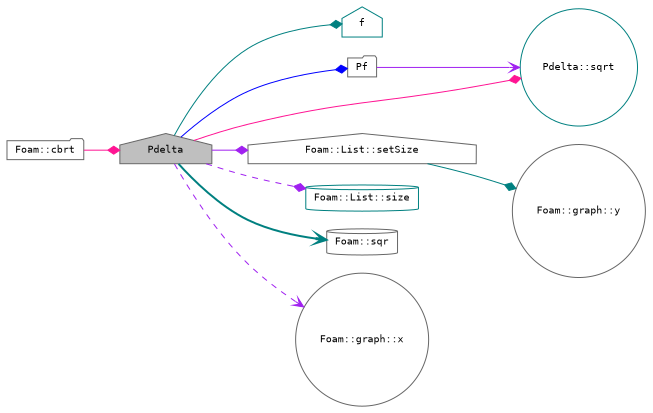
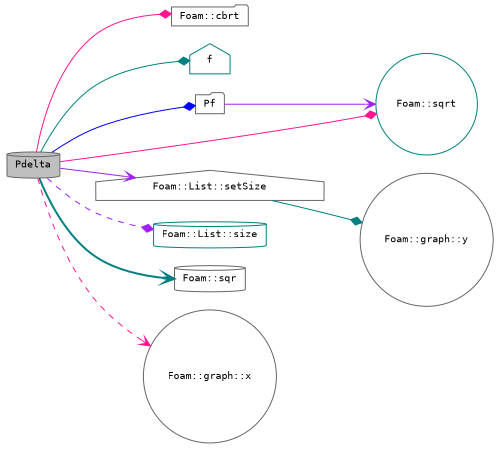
(579, 67) -> (427, 104)
(96, 150) -> (73, 59)
(166, 150) -> (33, 165)
(224, 150) -> (93, 172)
(226, 240) -> (74, 270)
